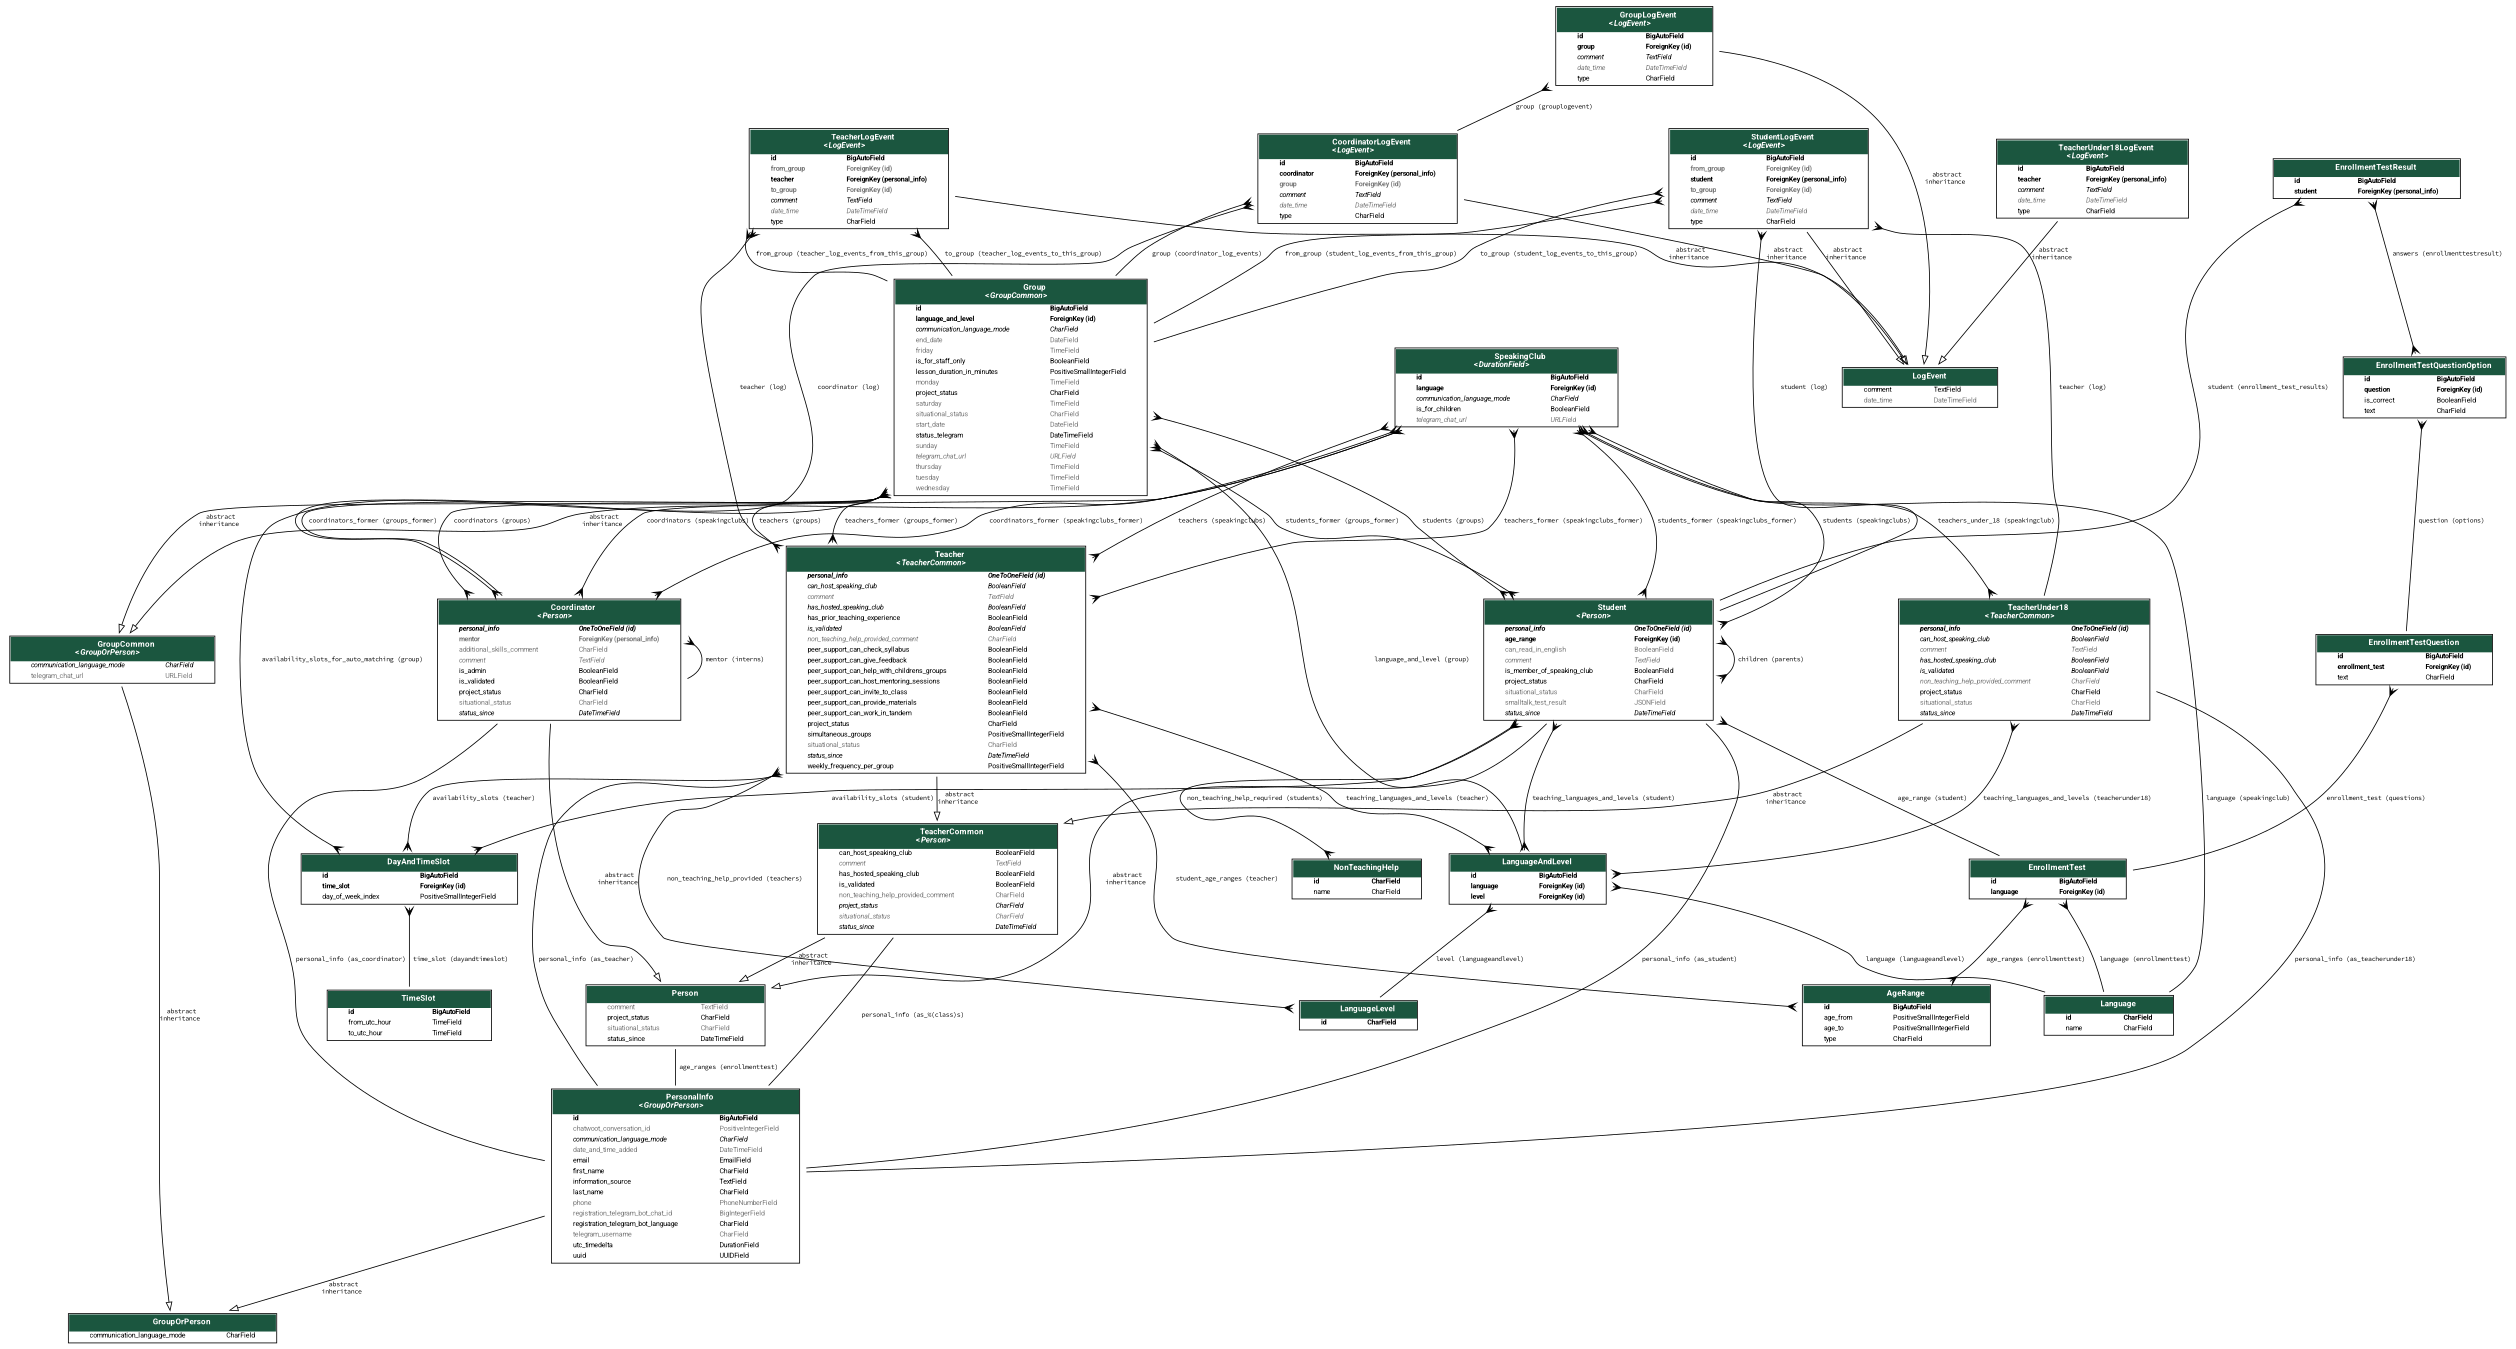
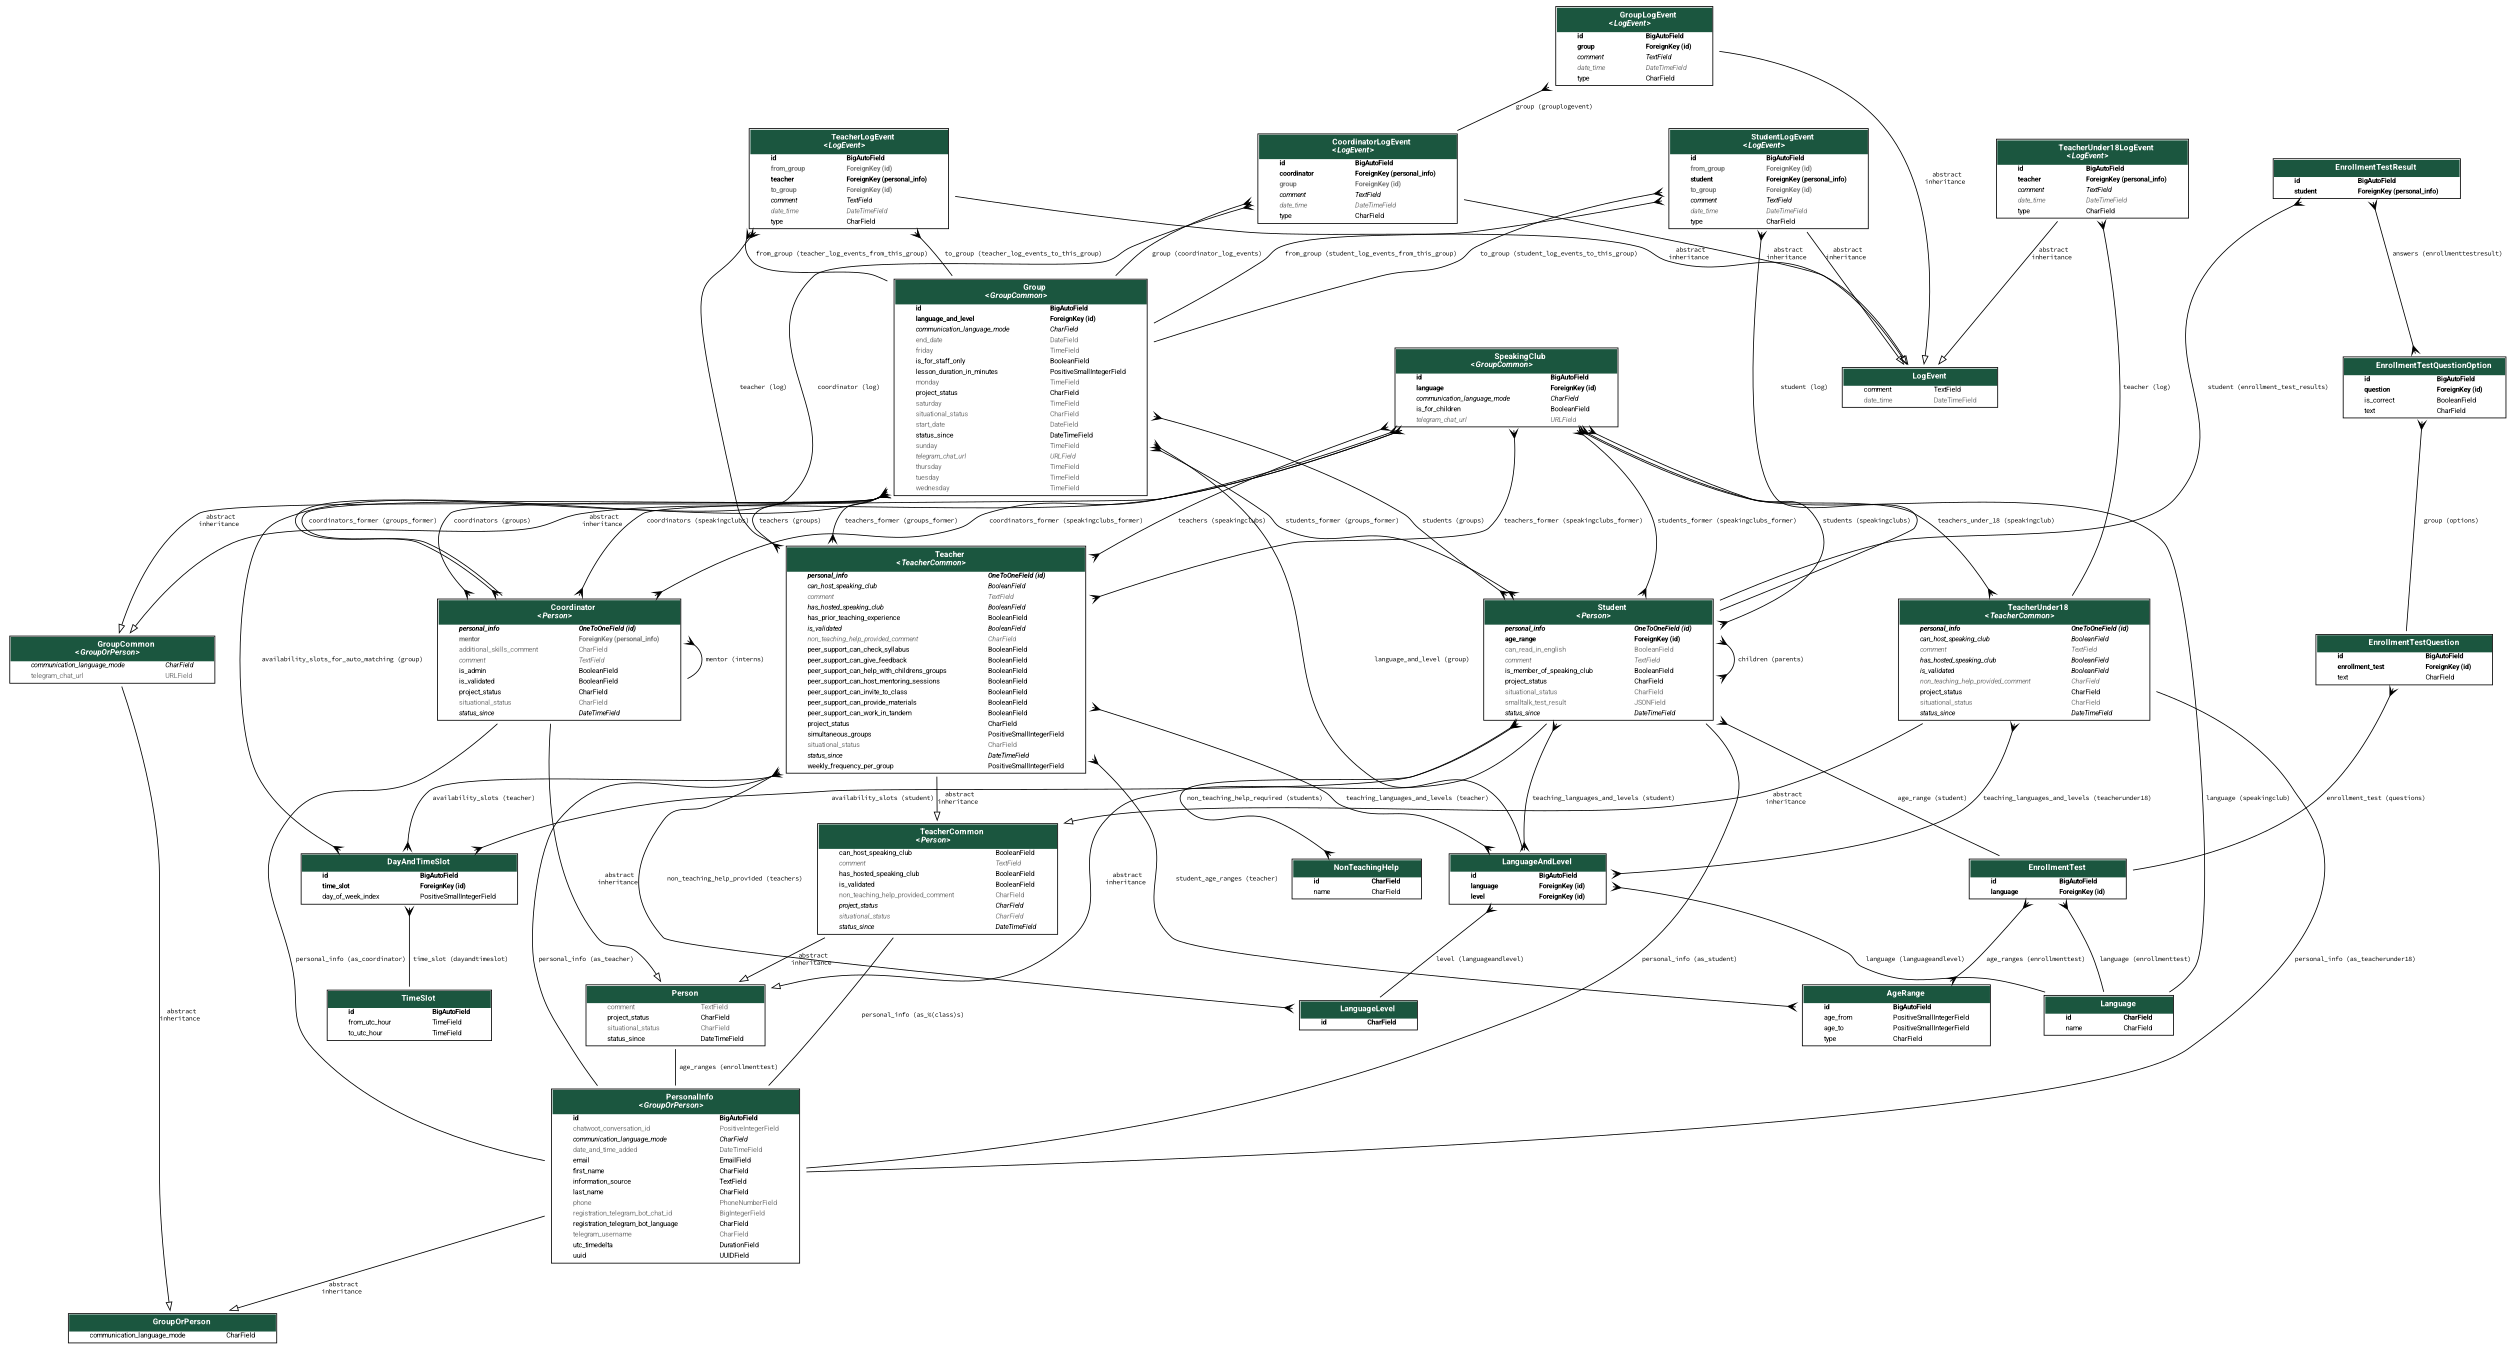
(2049, 348) -> (2119, 416)
(1502, 365) -> (1502, 365)
(939, 435) -> (935, 435)
(2450, 521) -> (2450, 521)
